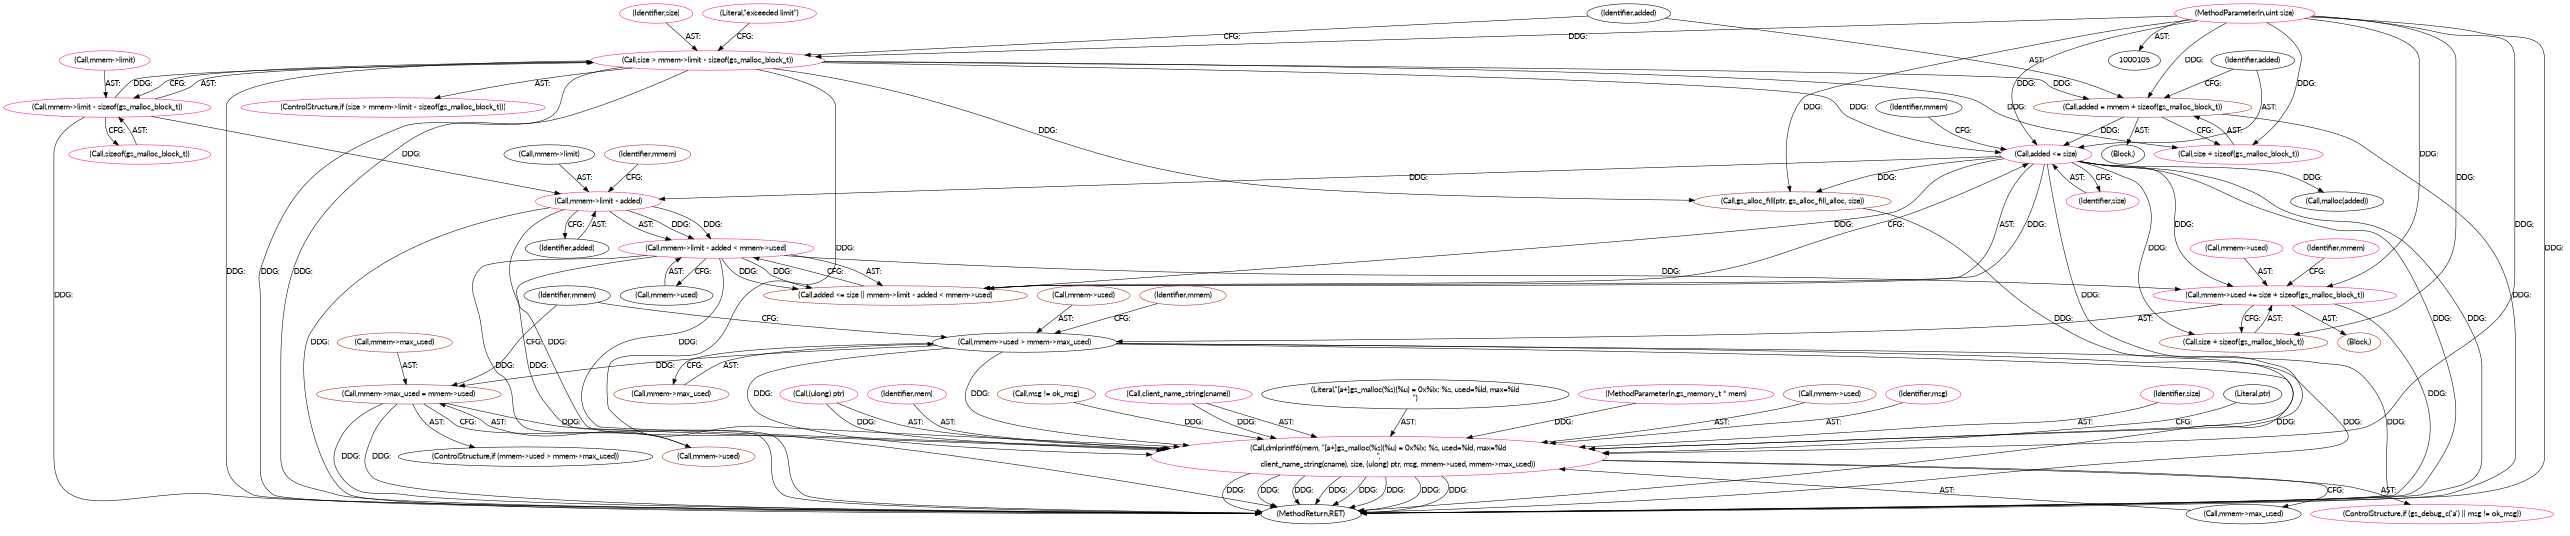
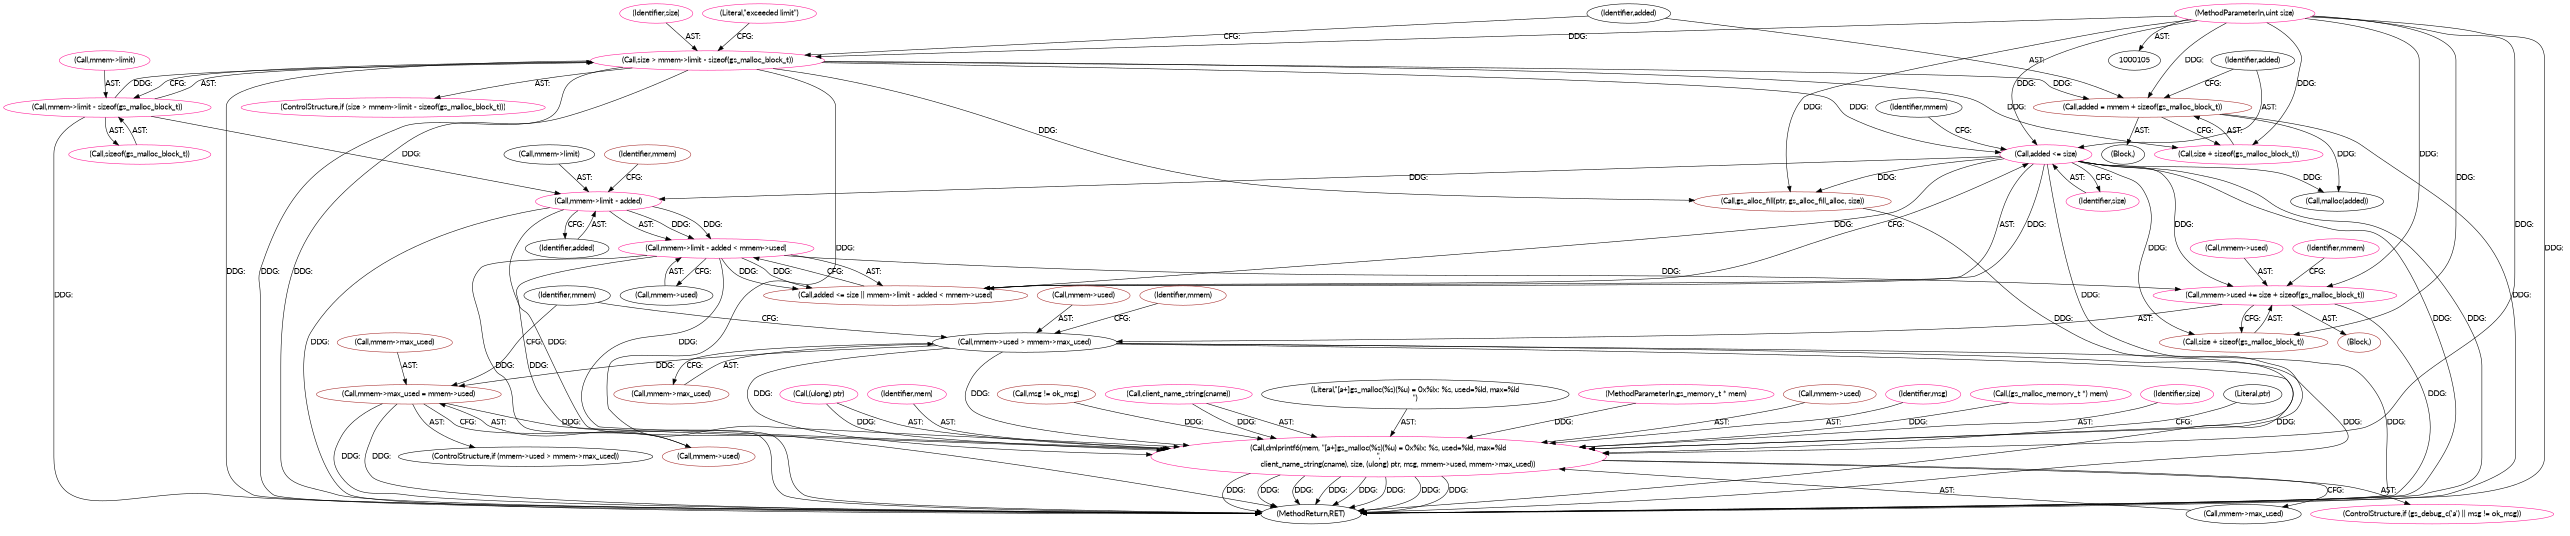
(2096, 130) -> (2297, 129)
(118, 131) -> (118, 131)
none -> (2051, 394)
